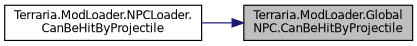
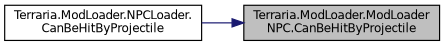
(328, 23) -> (342, 23)
